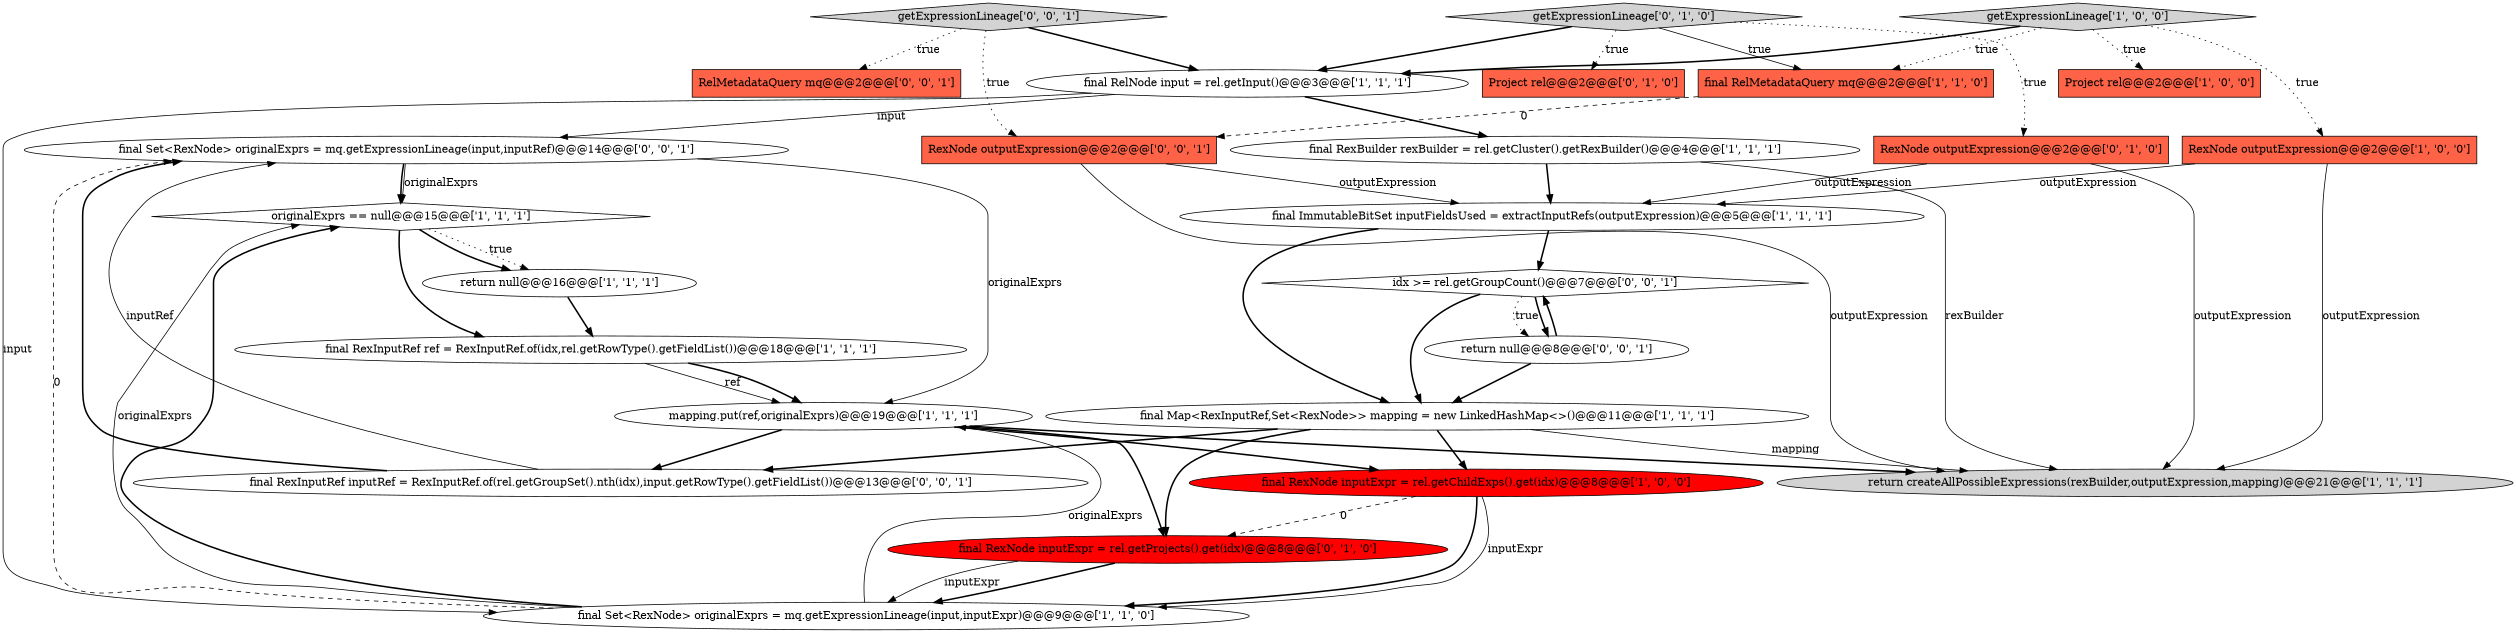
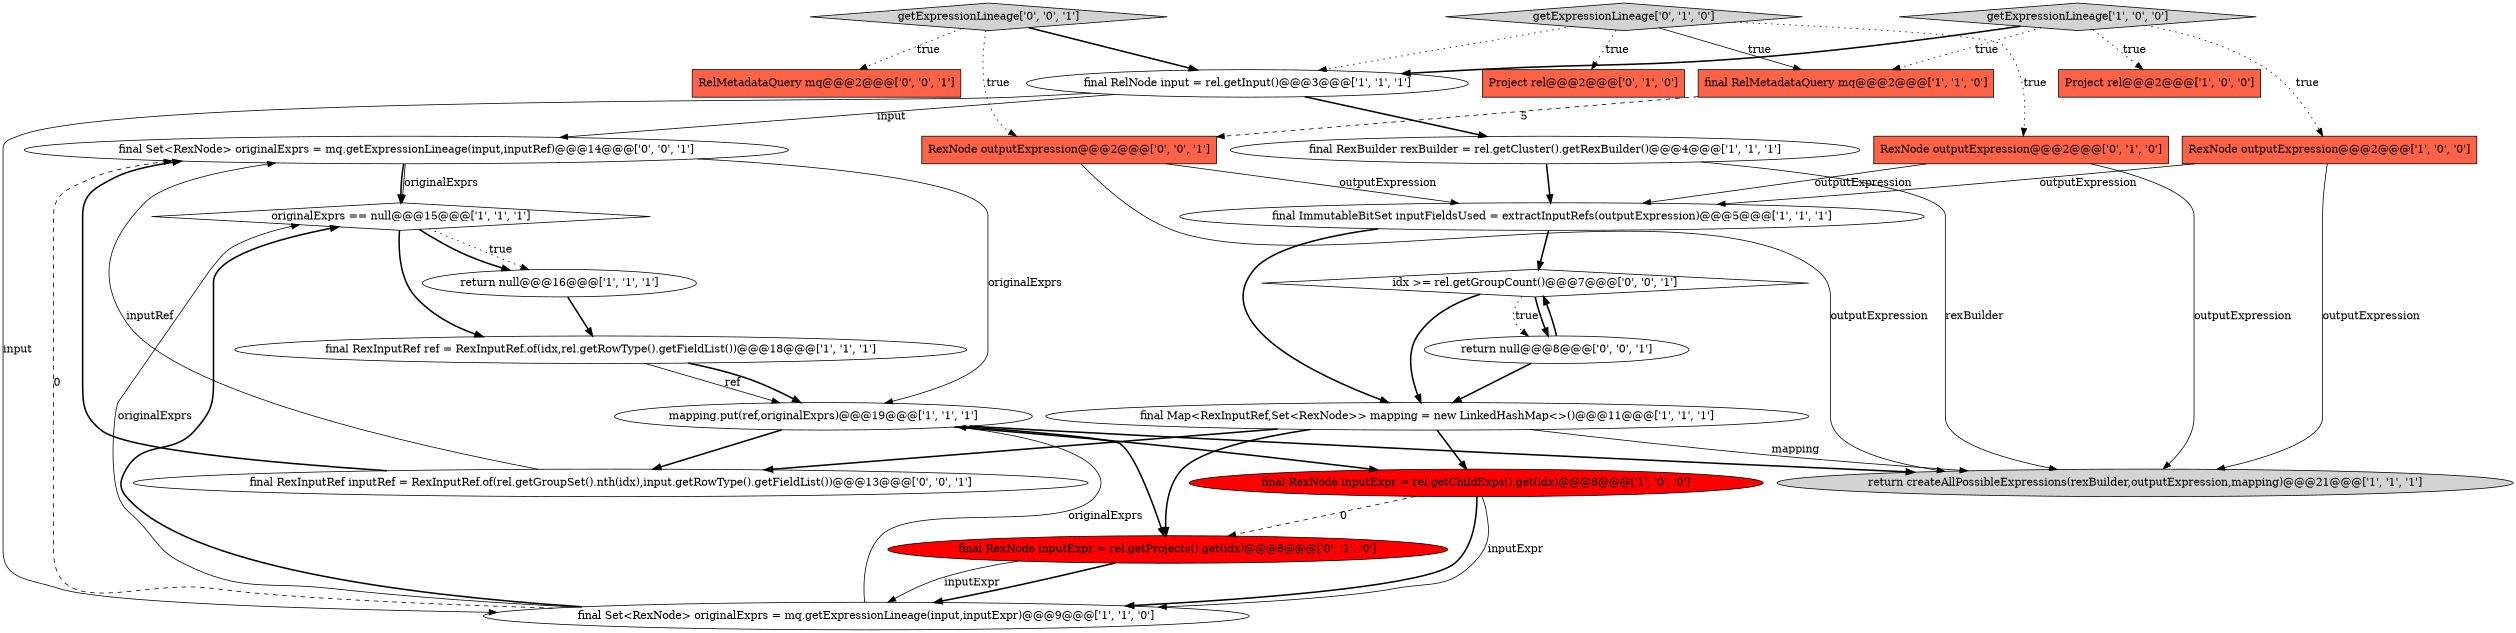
(1449, 48) -> (1449, 48)
(1524, 117) -> (1524, 117)
